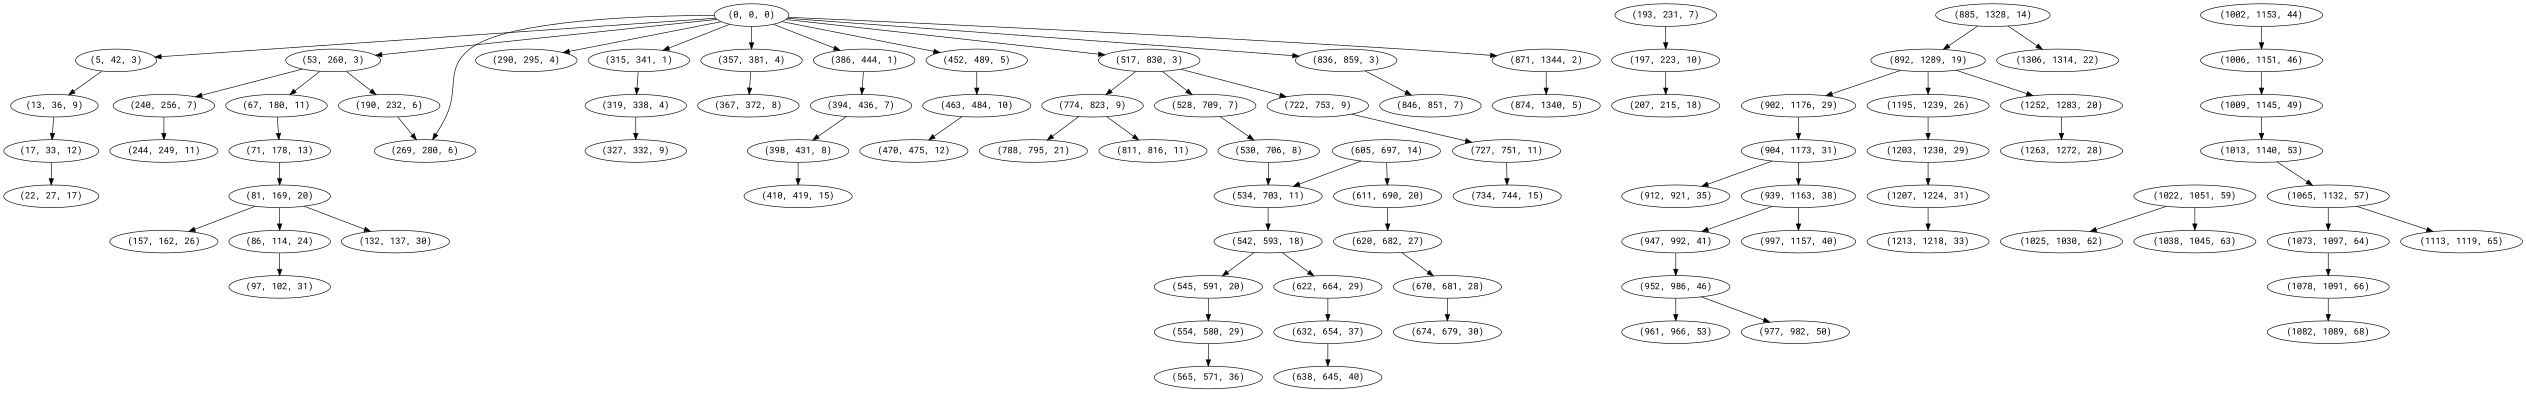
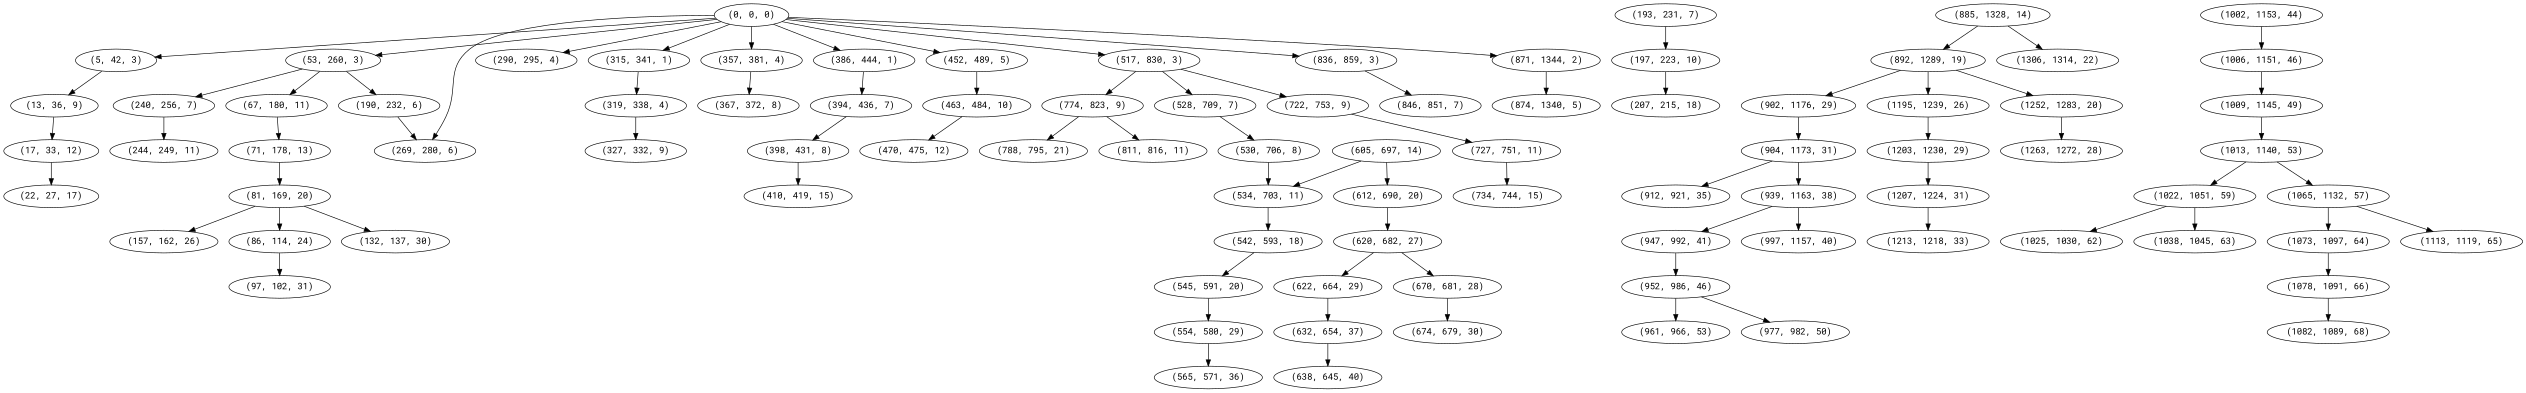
none -> (2231, 172)
(1388, 196) -> (1388, 196)
(1295, 262) -> (1360, 262)
